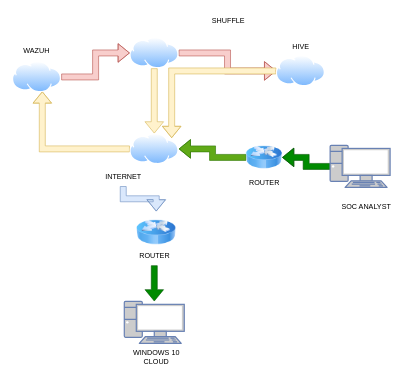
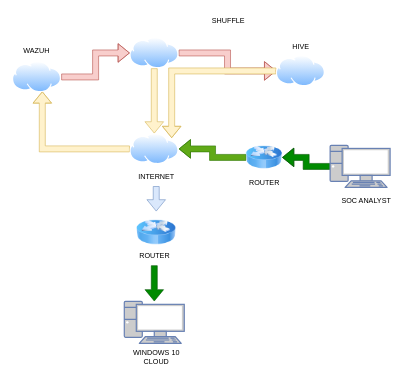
(123, 177) -> (156, 177)
(366, 207) -> (366, 201)
